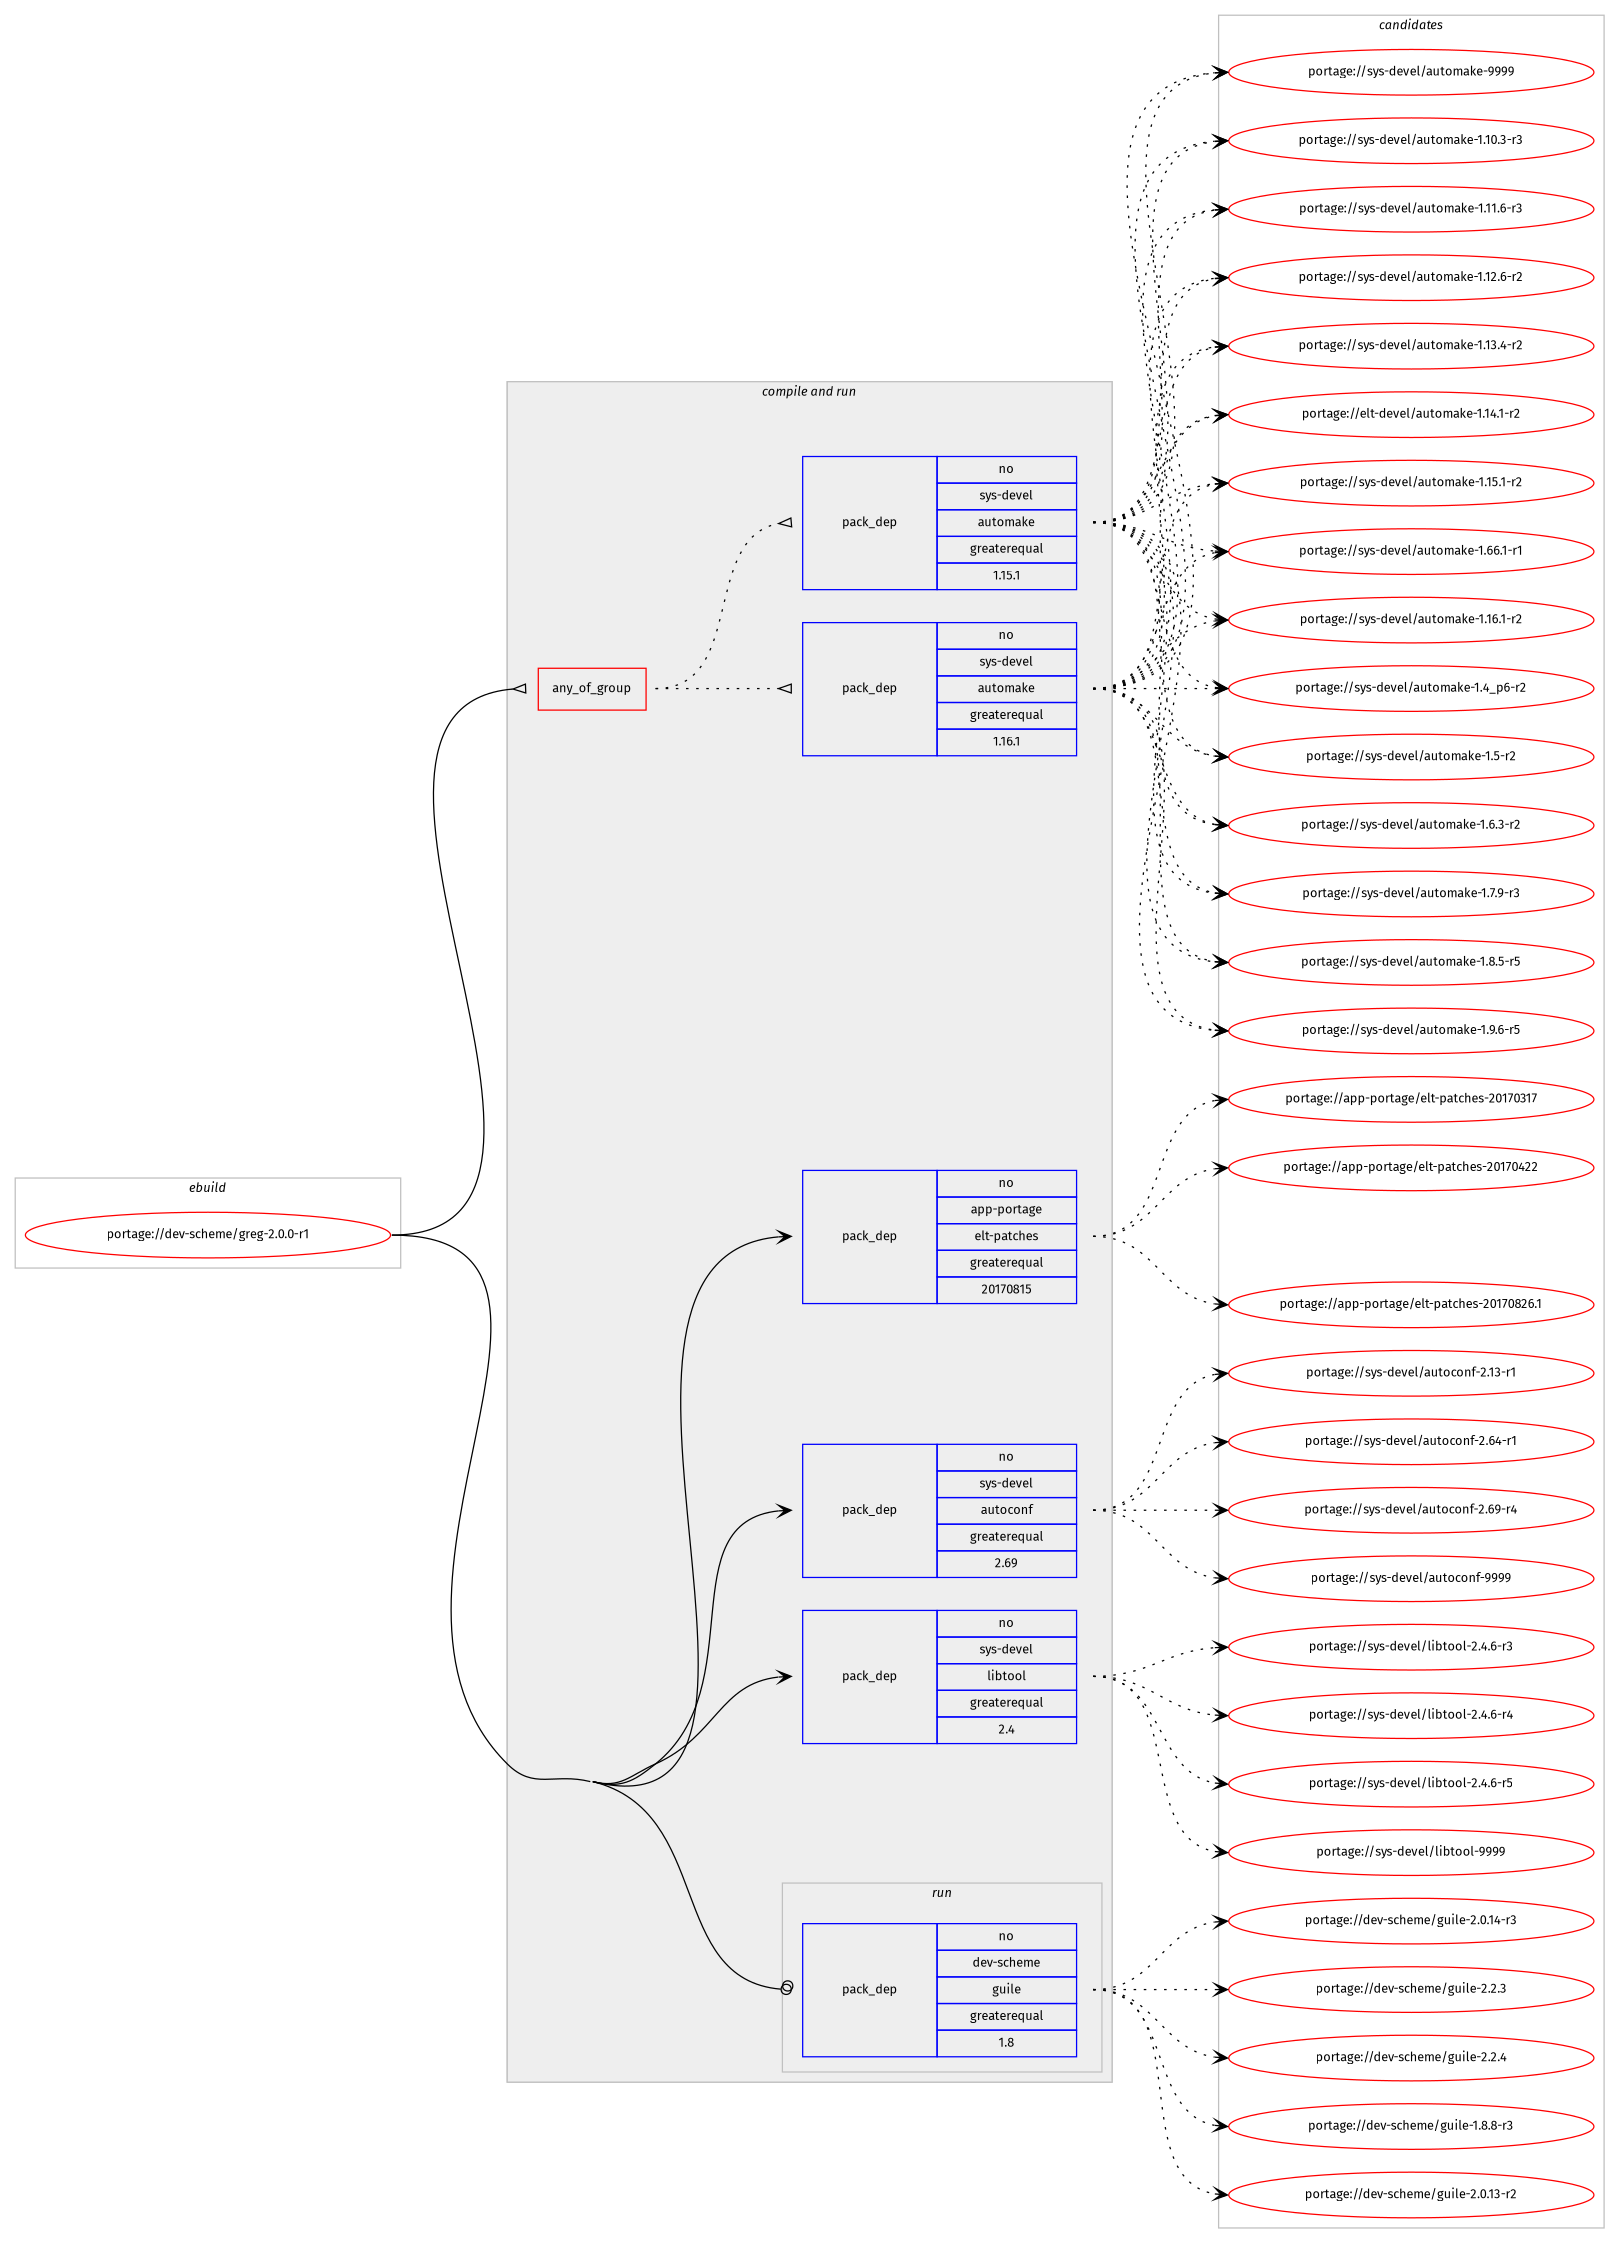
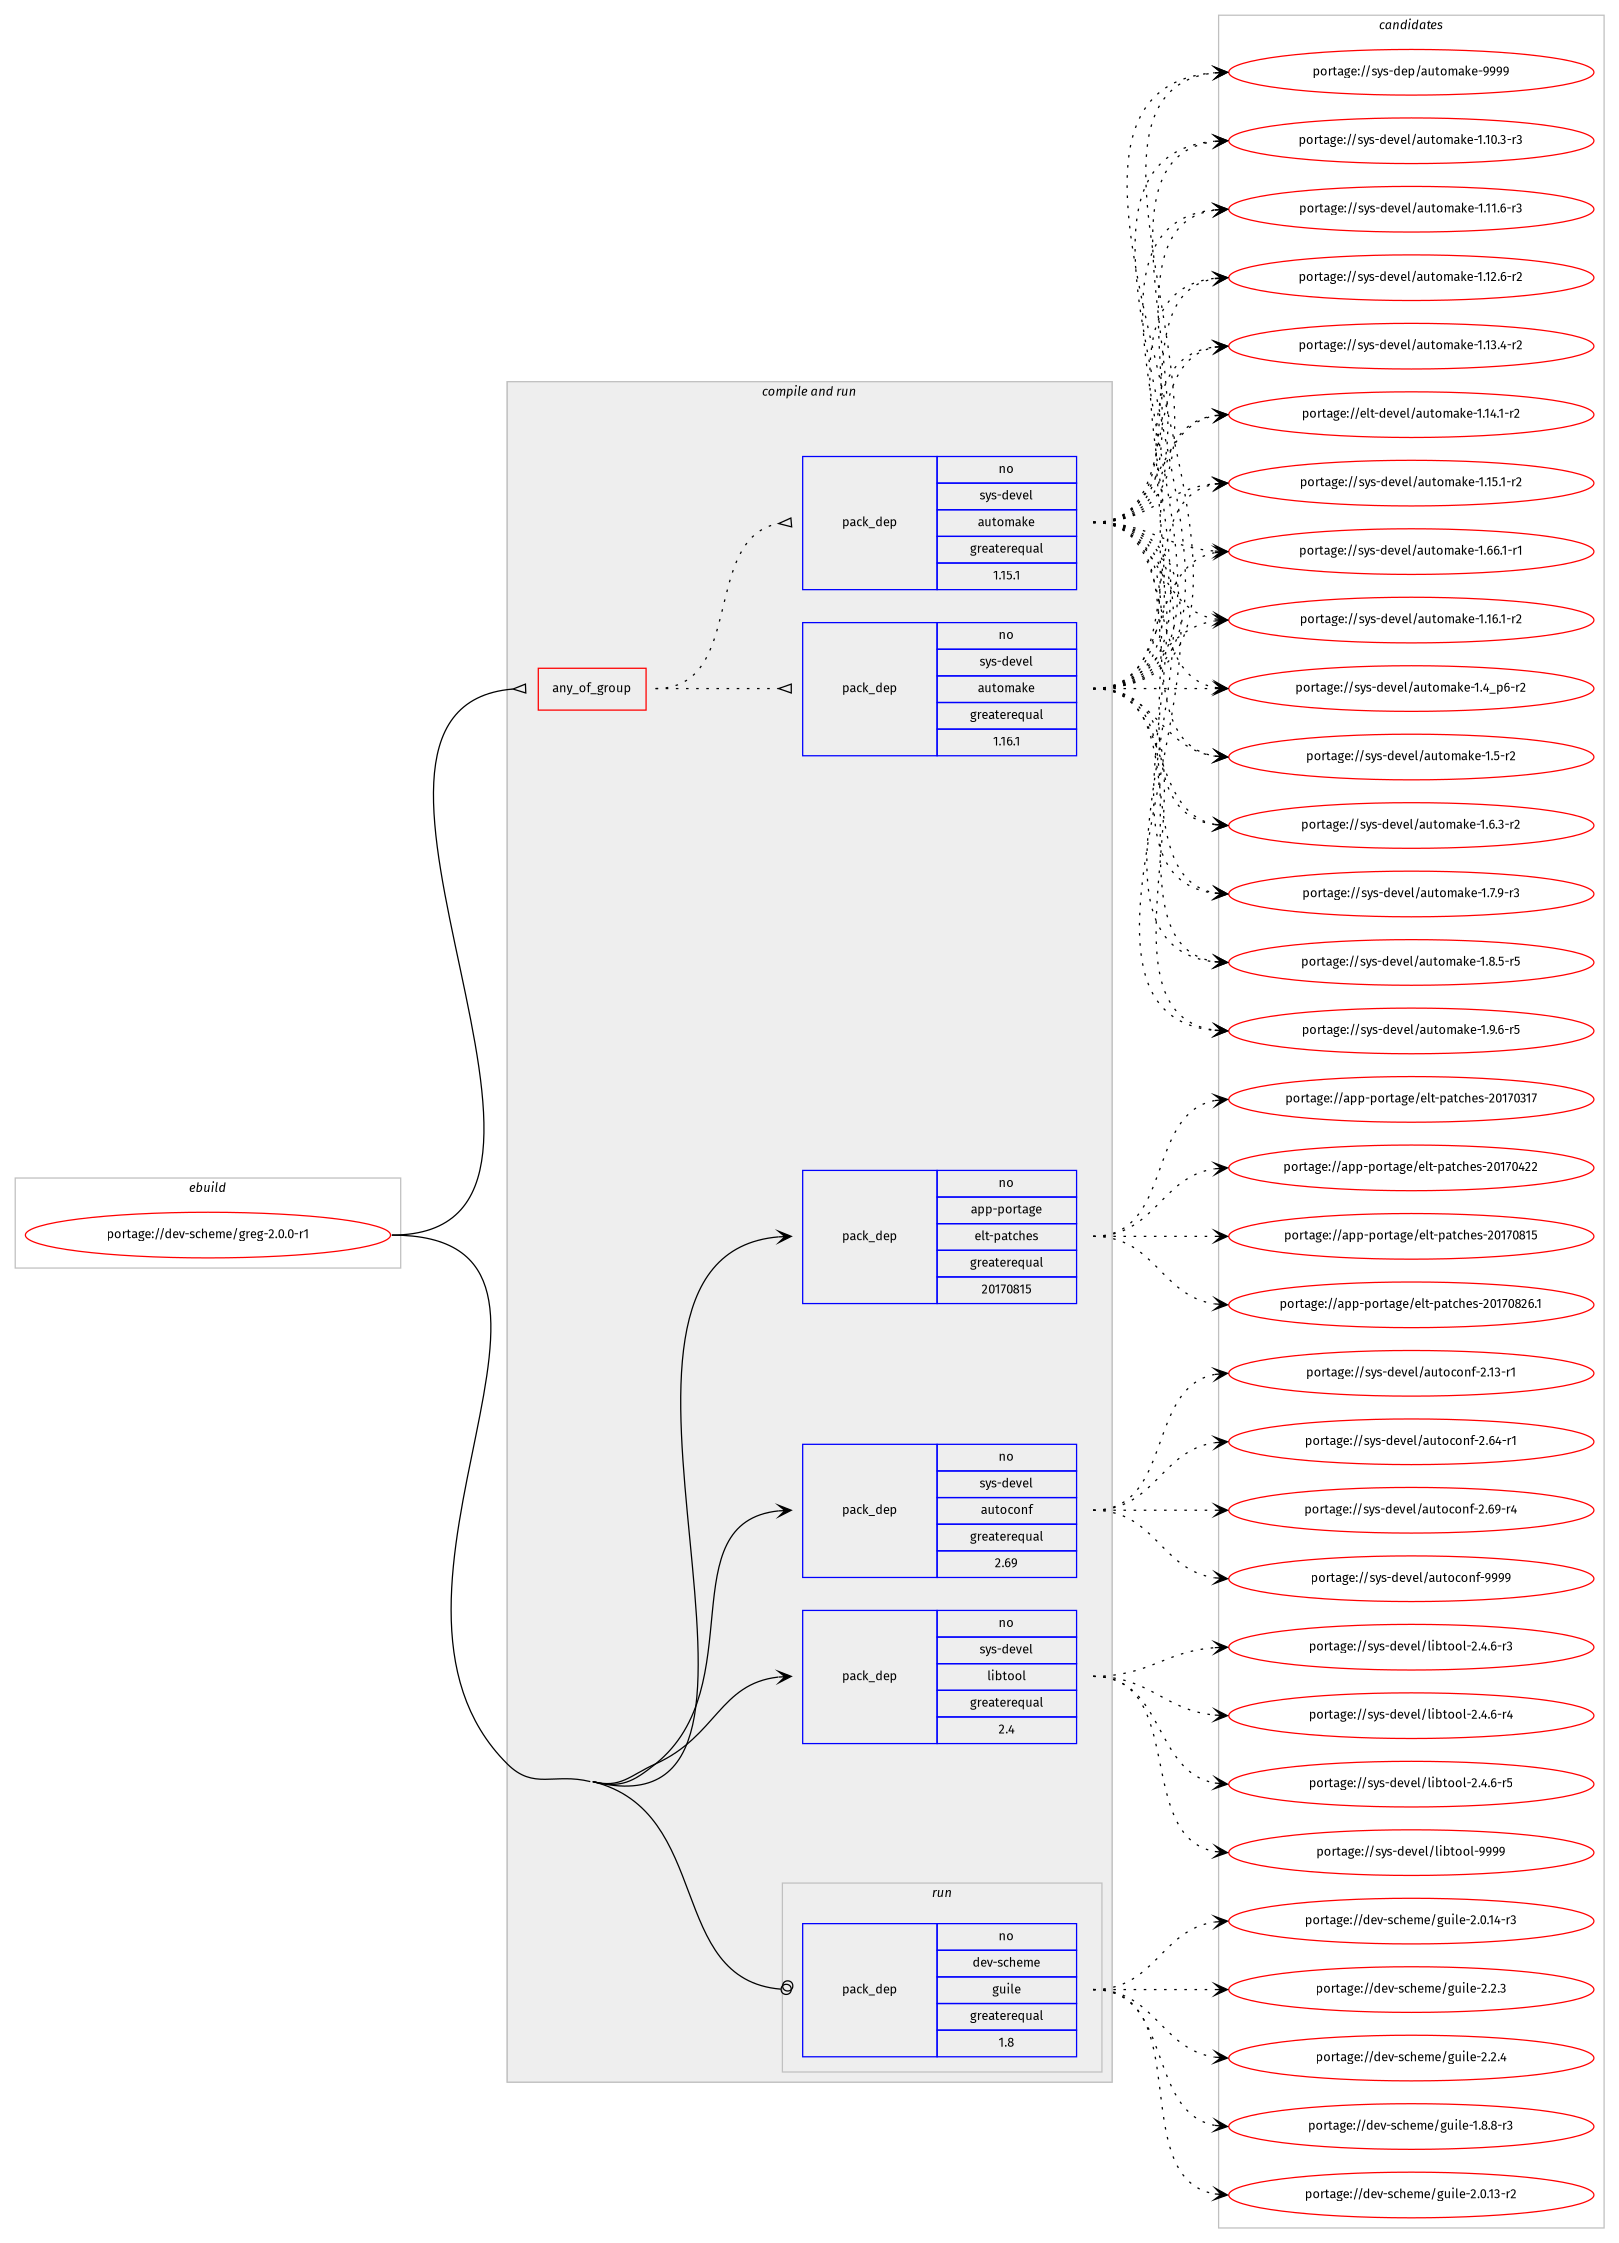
(1411, 72) -> (1411, 72)
none -> (1411, 1236)
